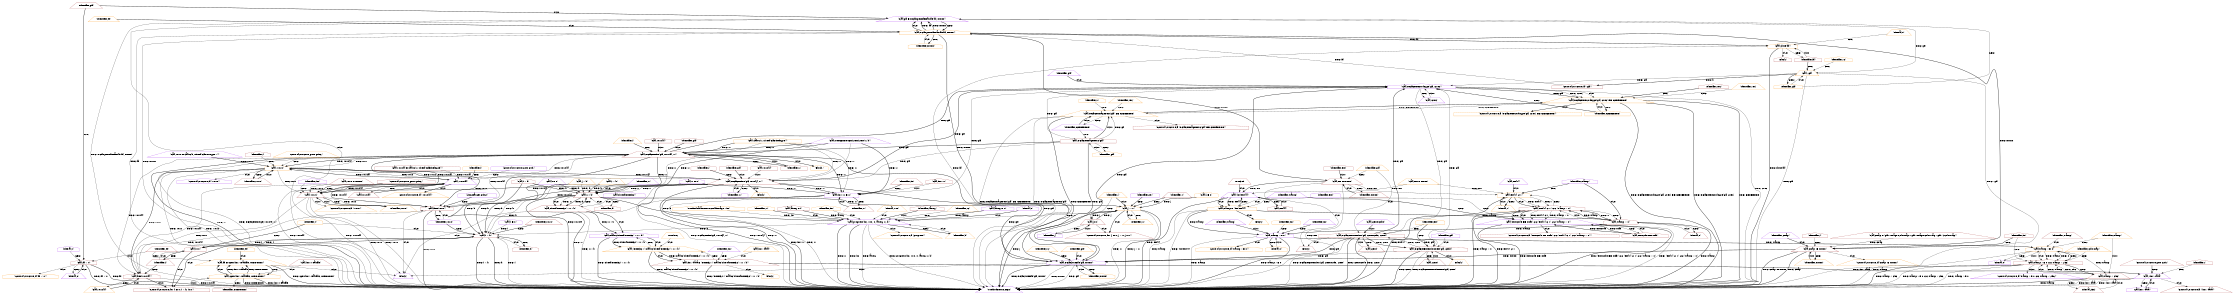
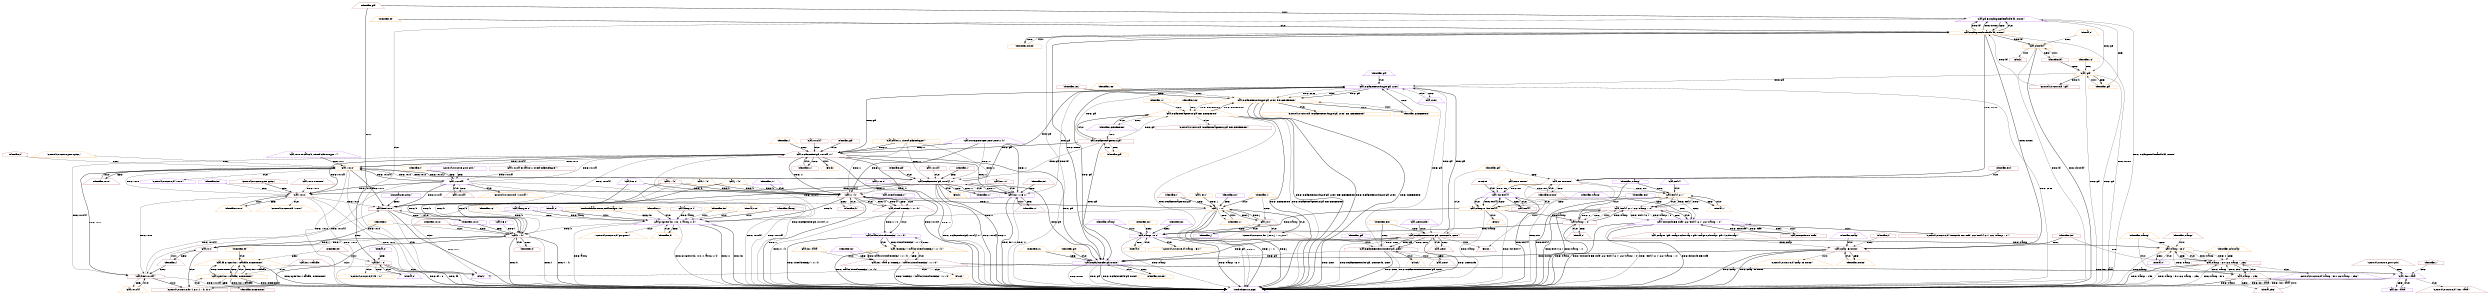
(673, 236) -> none
